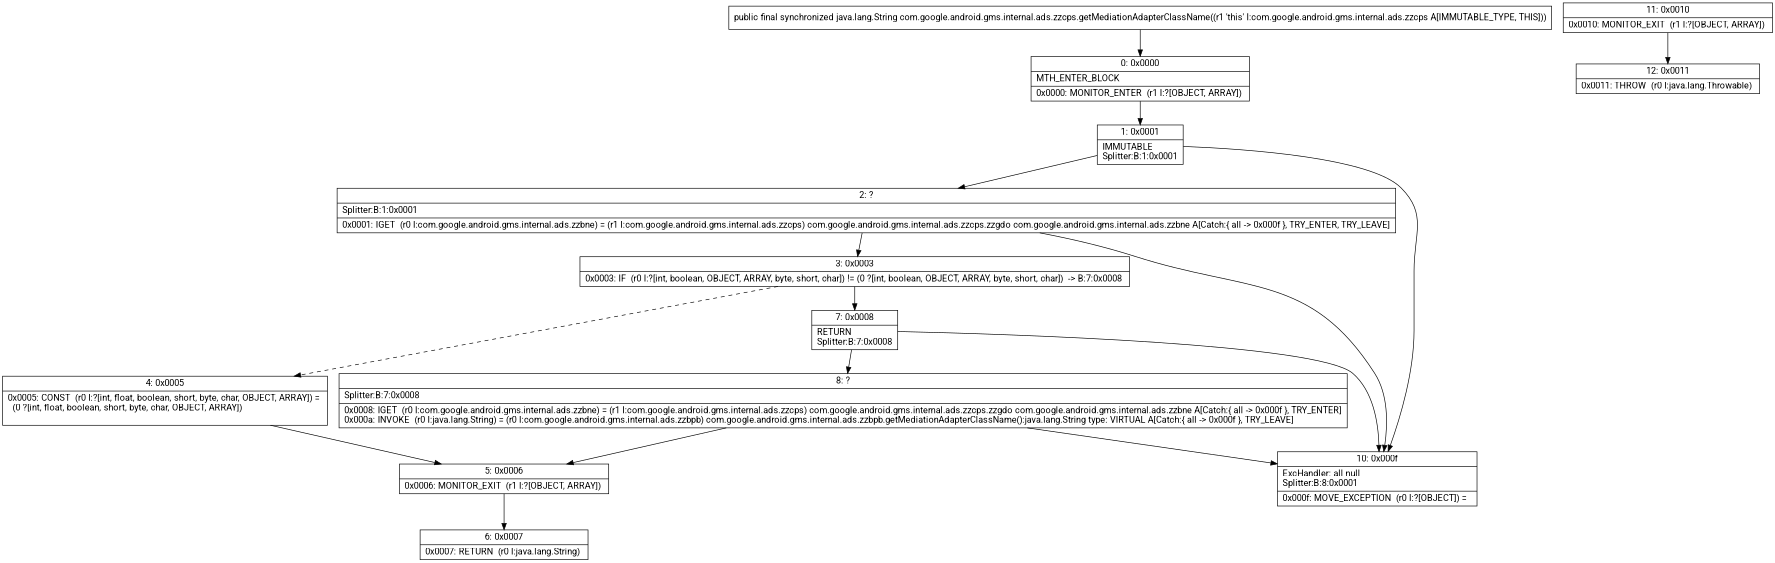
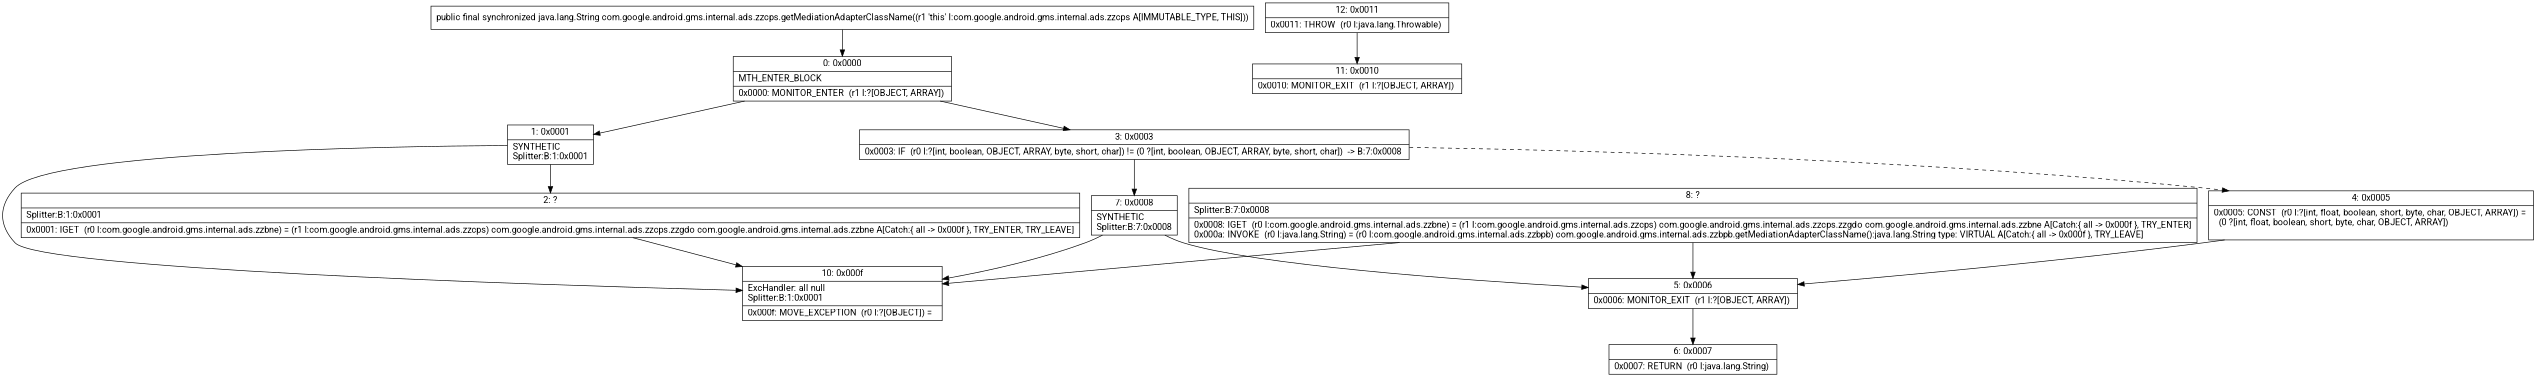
(1668, 45) -> (1357, 45)
(1128, 147) -> (537, 147)
(861, 242) -> (1002, 115)
(834, 332) -> (1120, 218)
(850, 358) -> (1372, 271)
(1320, 483) -> (786, 298)
